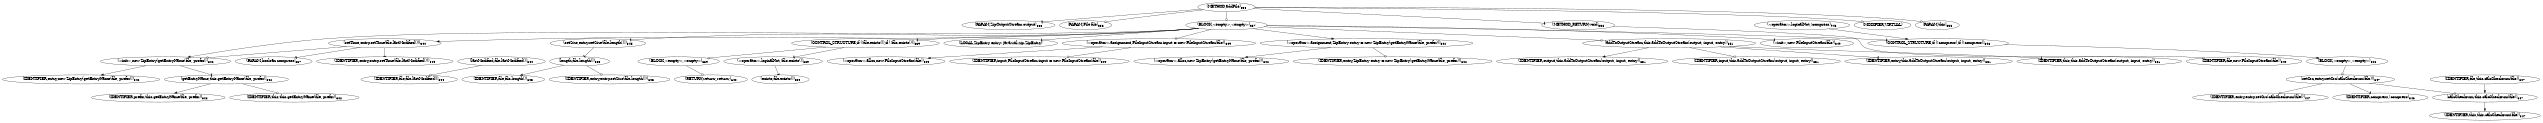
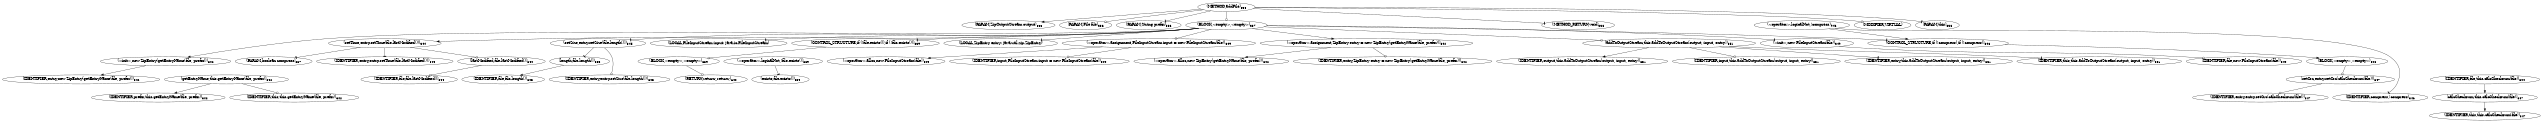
(1588, 9) -> (1588, 9)
(1122, 15) -> (1122, 15)
none -> (1149, 25)
none -> (719, 43)
(1876, 50) -> (2021, 53)
(277, 52) -> (443, 52)
(819, 52) -> none
(195, 70) -> none
(594, 70) -> (612, 59)
(2522, 79) -> (2522, 79)
(2360, 88) -> (2135, 32)
(2412, 88) -> none
(2308, 97) -> (2308, 97)
